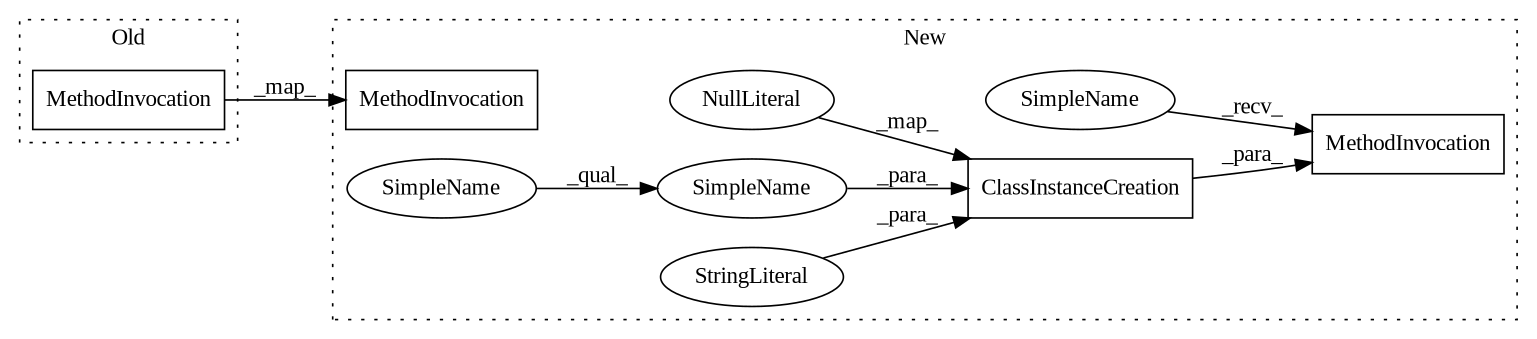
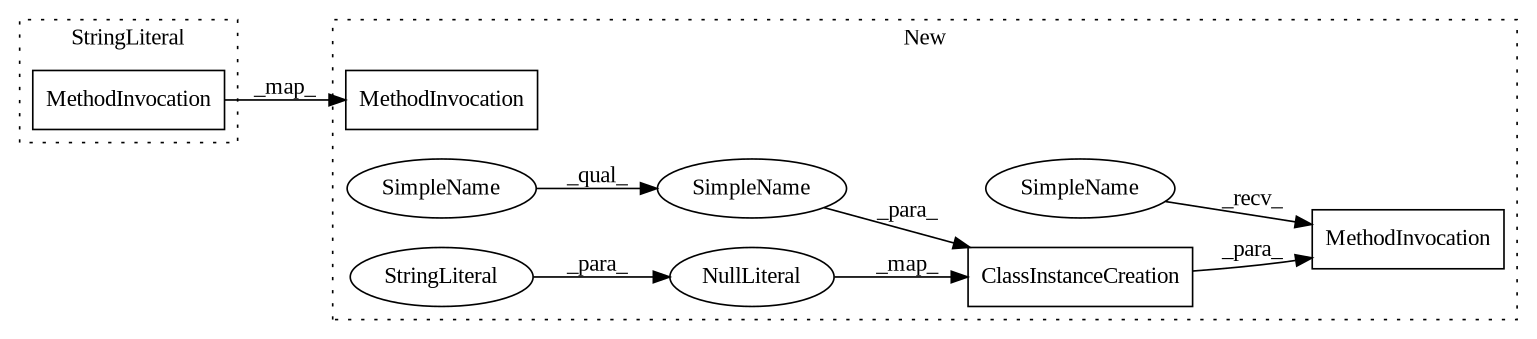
(129, 39) -> (129, 39)
(889, 240) -> (593, 277)
